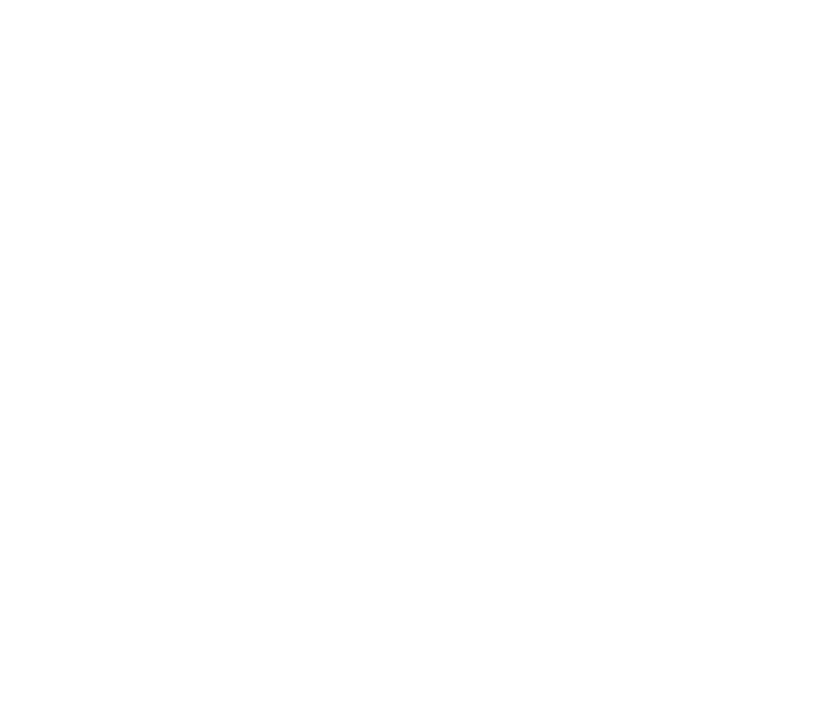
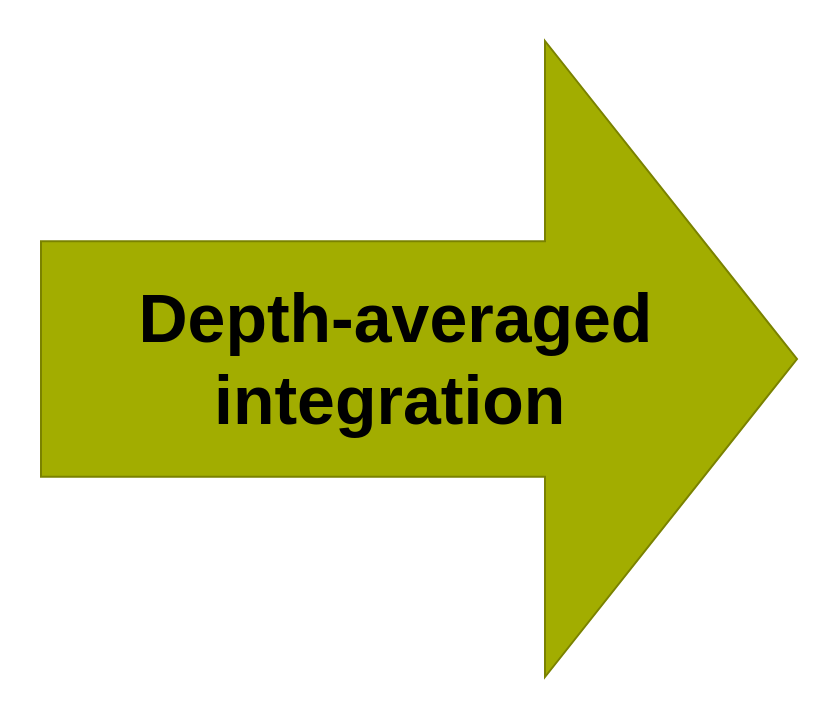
none -> (419, 359)
